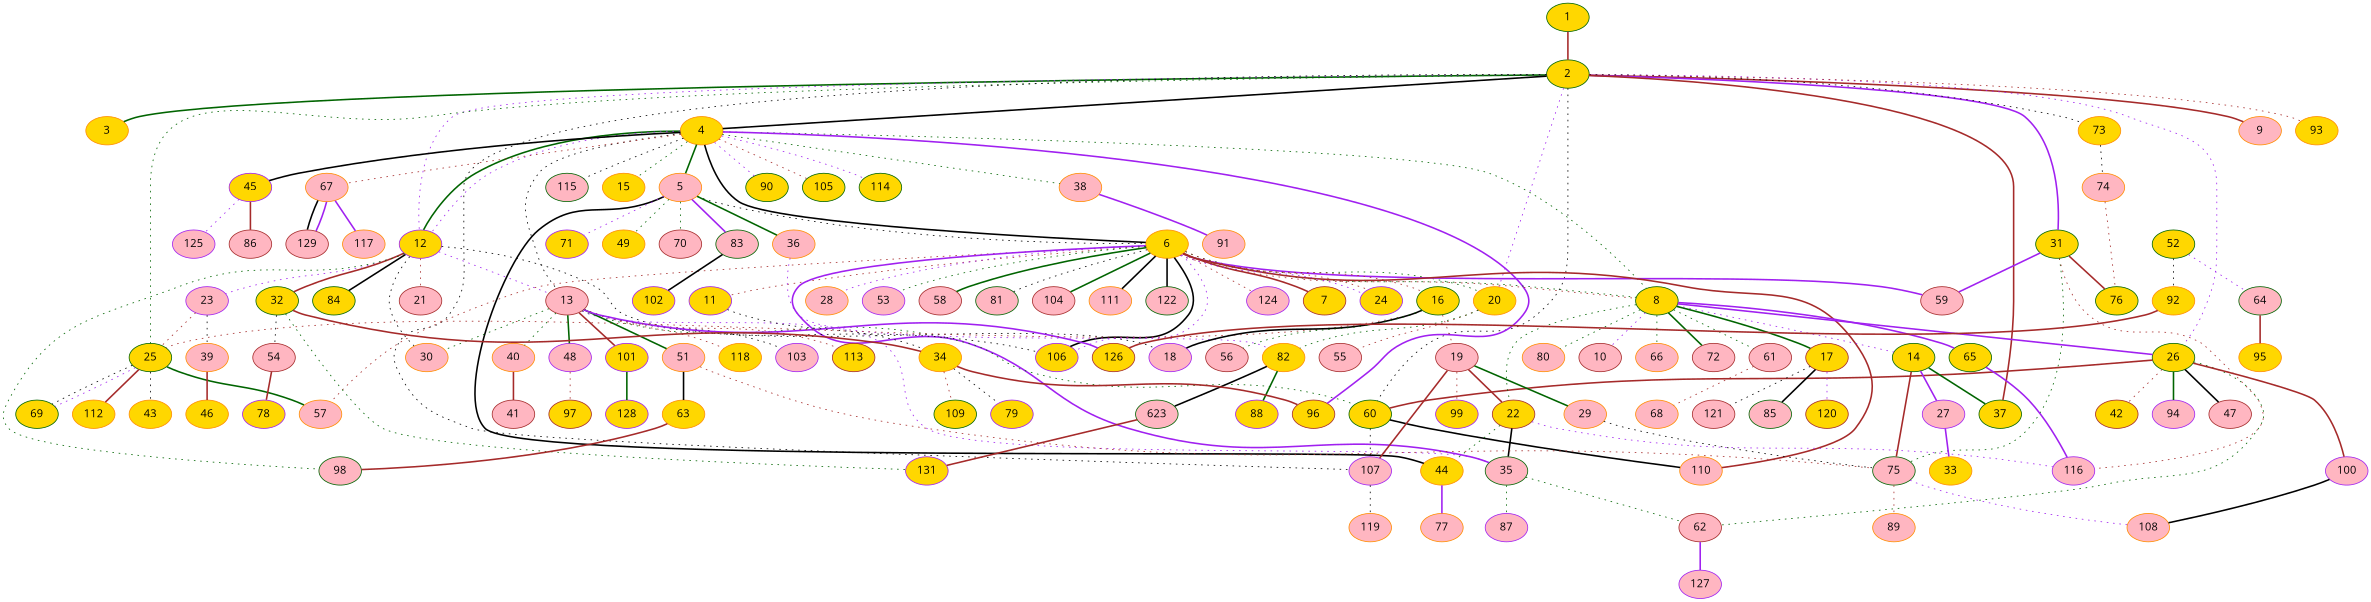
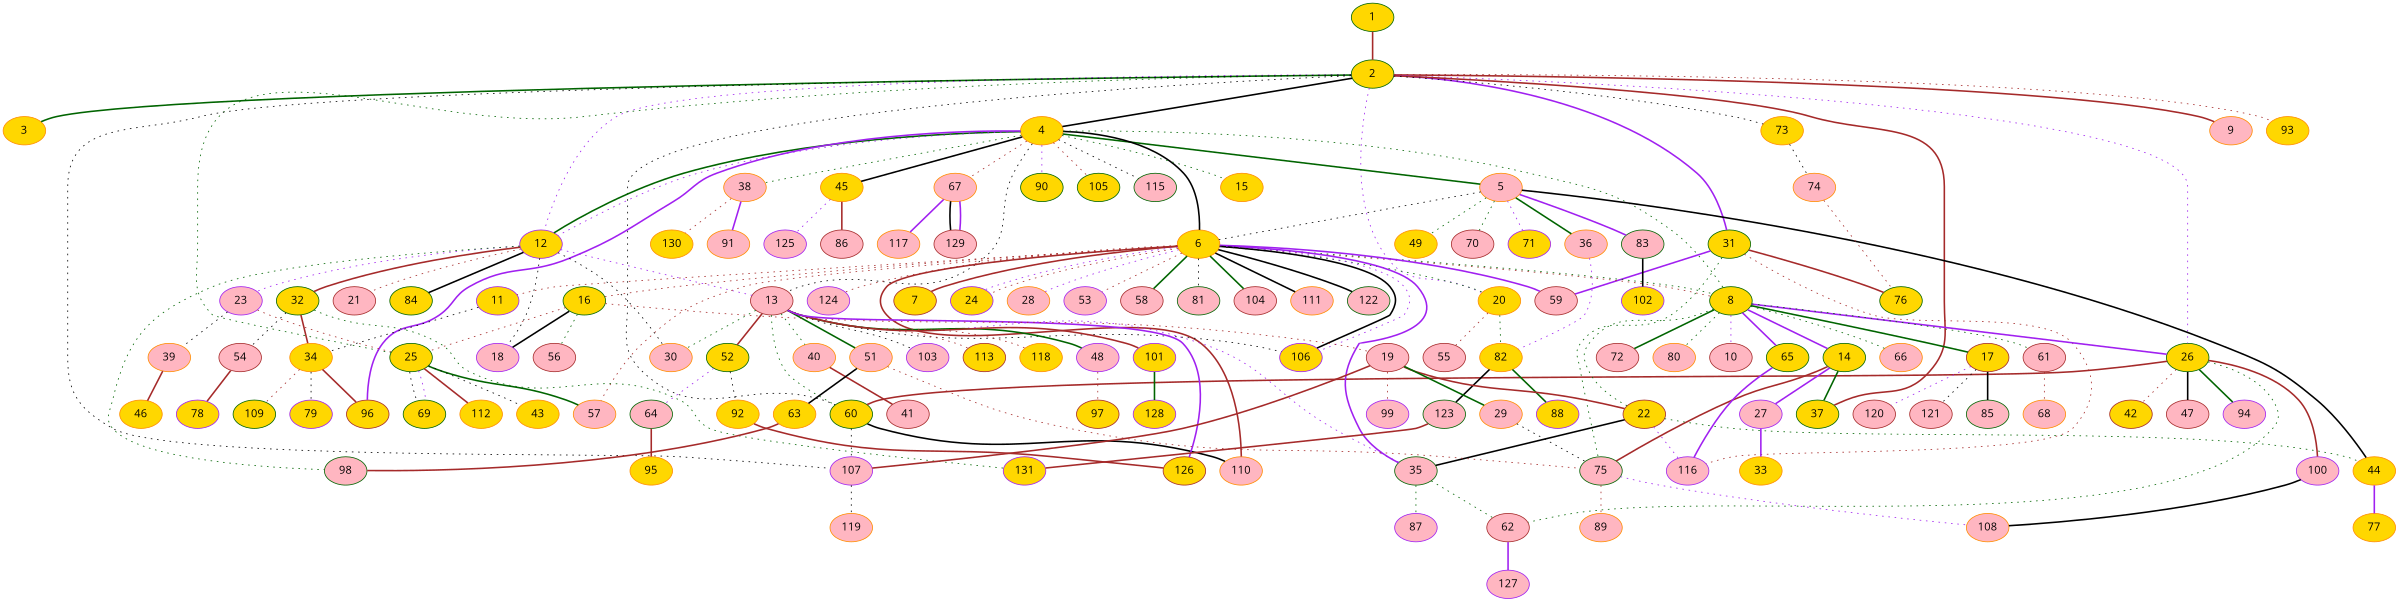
(250, 187) -> (842, 187)
(880, 187) -> none
none -> (672, 244)
(1021, 262) -> (1142, 272)
(1780, 327) -> (1788, 329)
none -> (750, 329)
(1157, 414) -> (1444, 414)
(1457, 414) -> (1388, 414)
(1827, 414) -> (1874, 414)
(1442, 528) -> (2374, 528)
